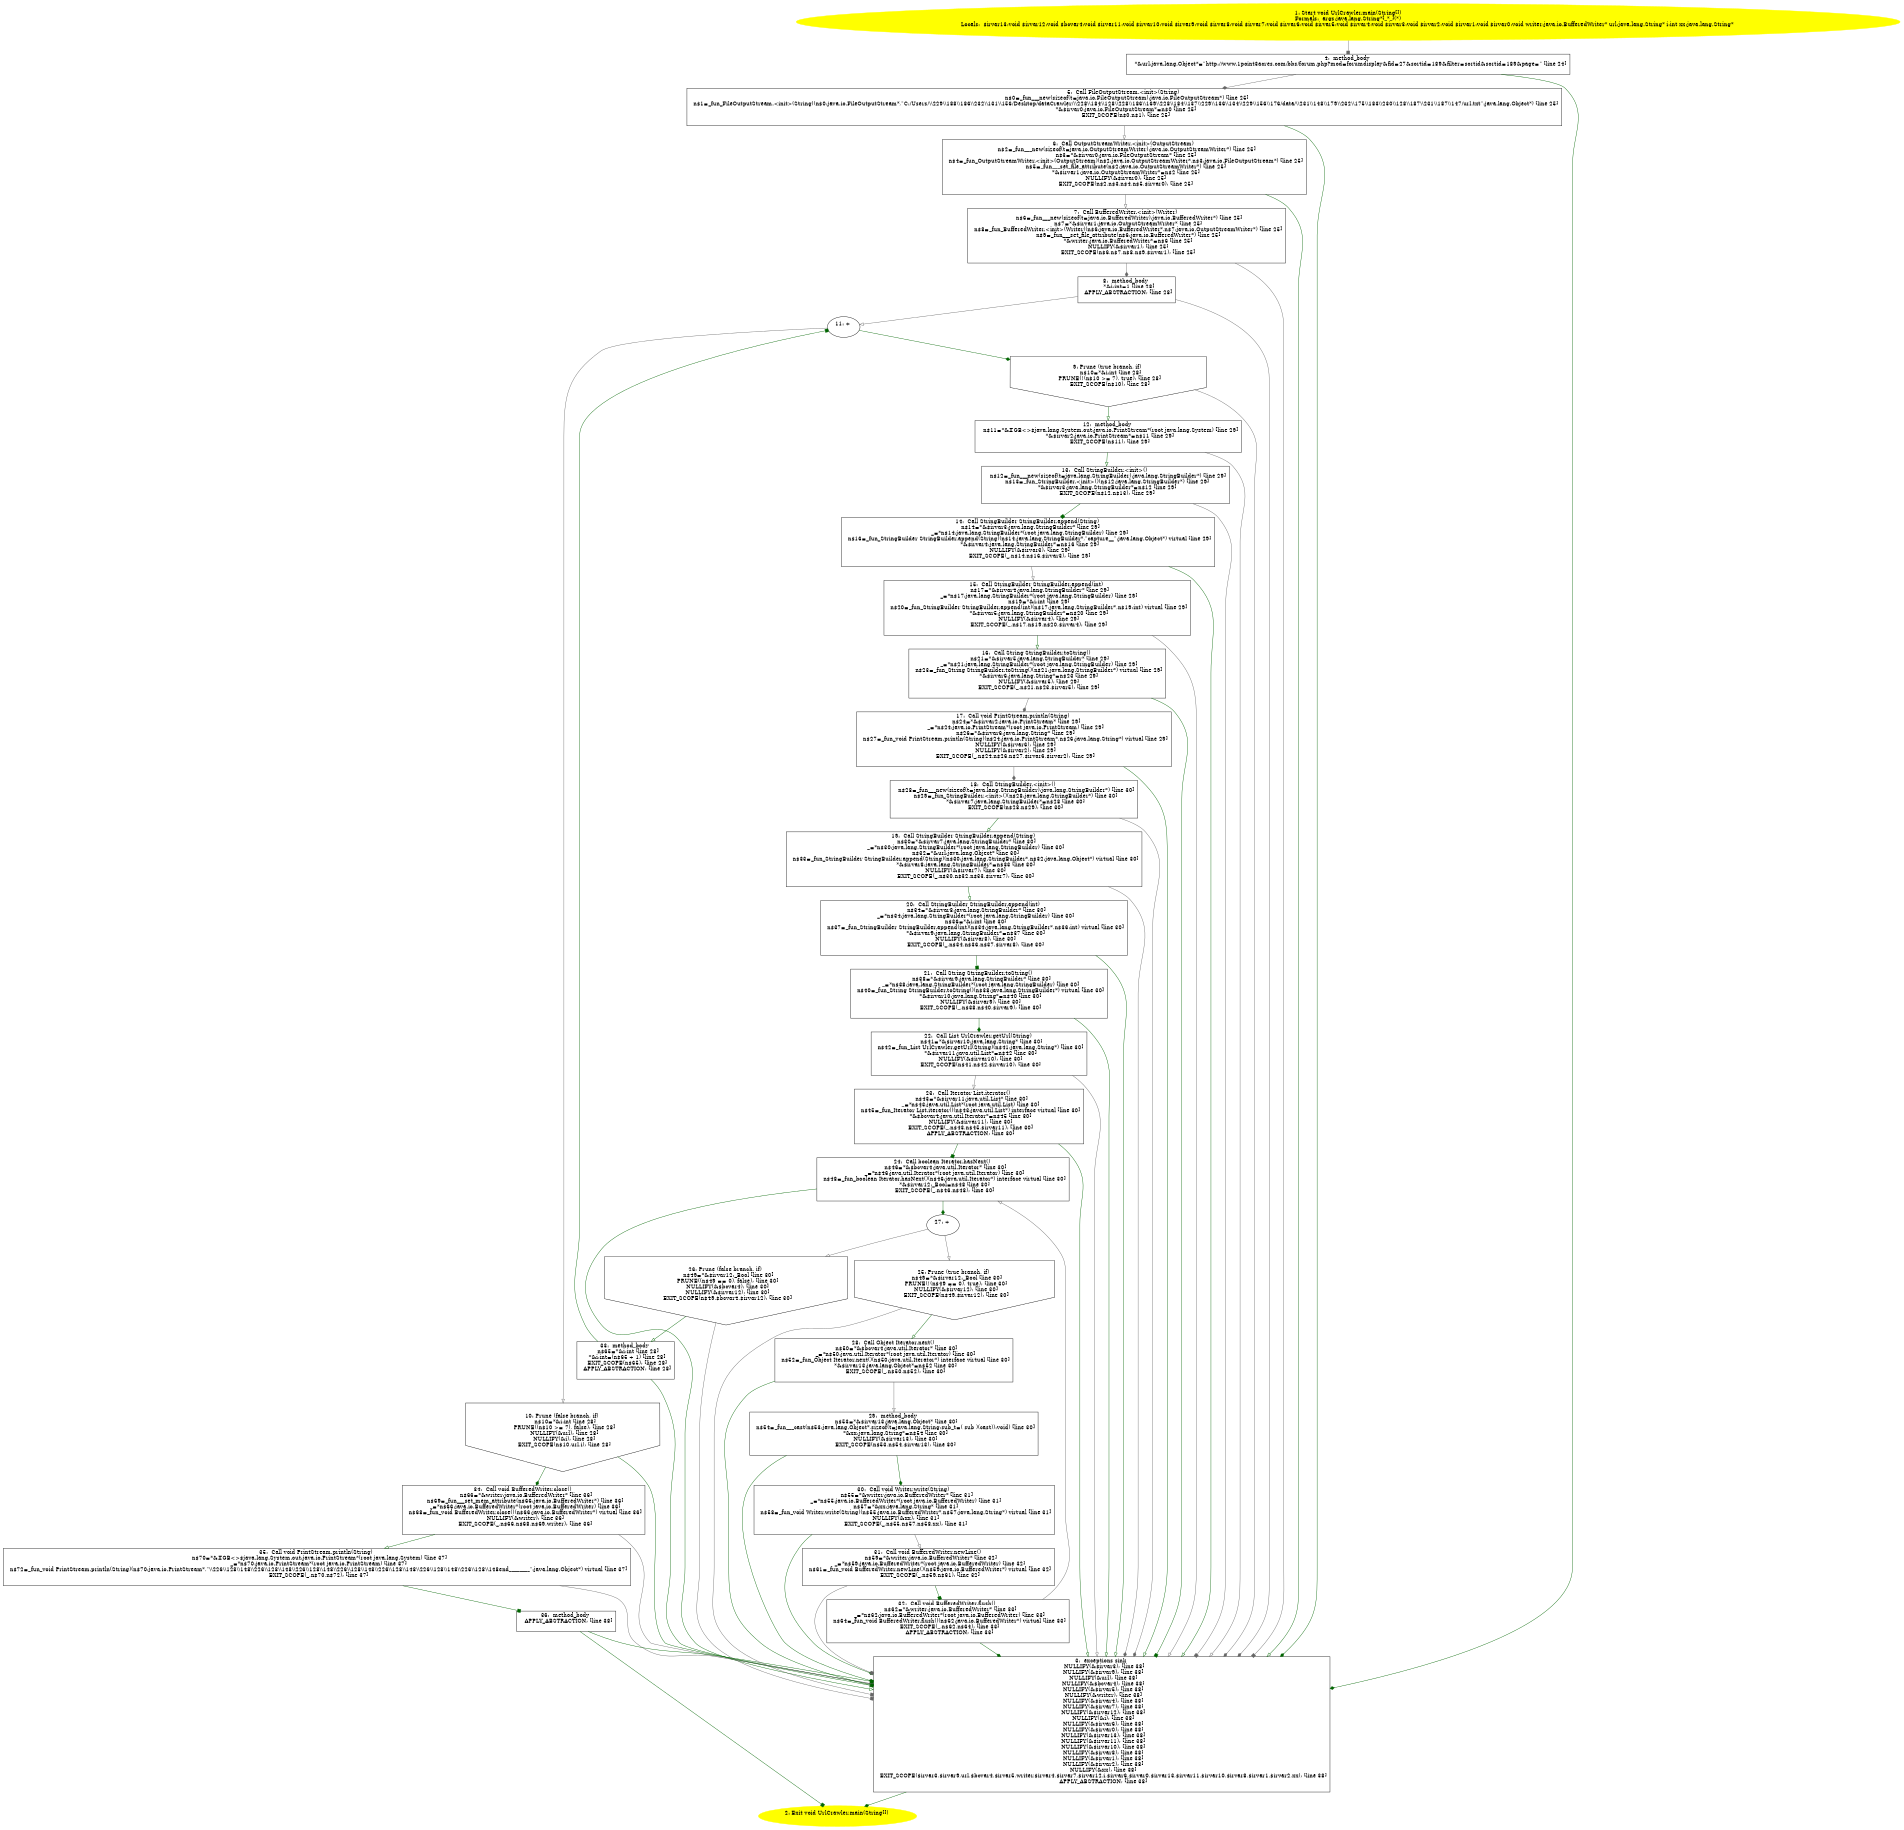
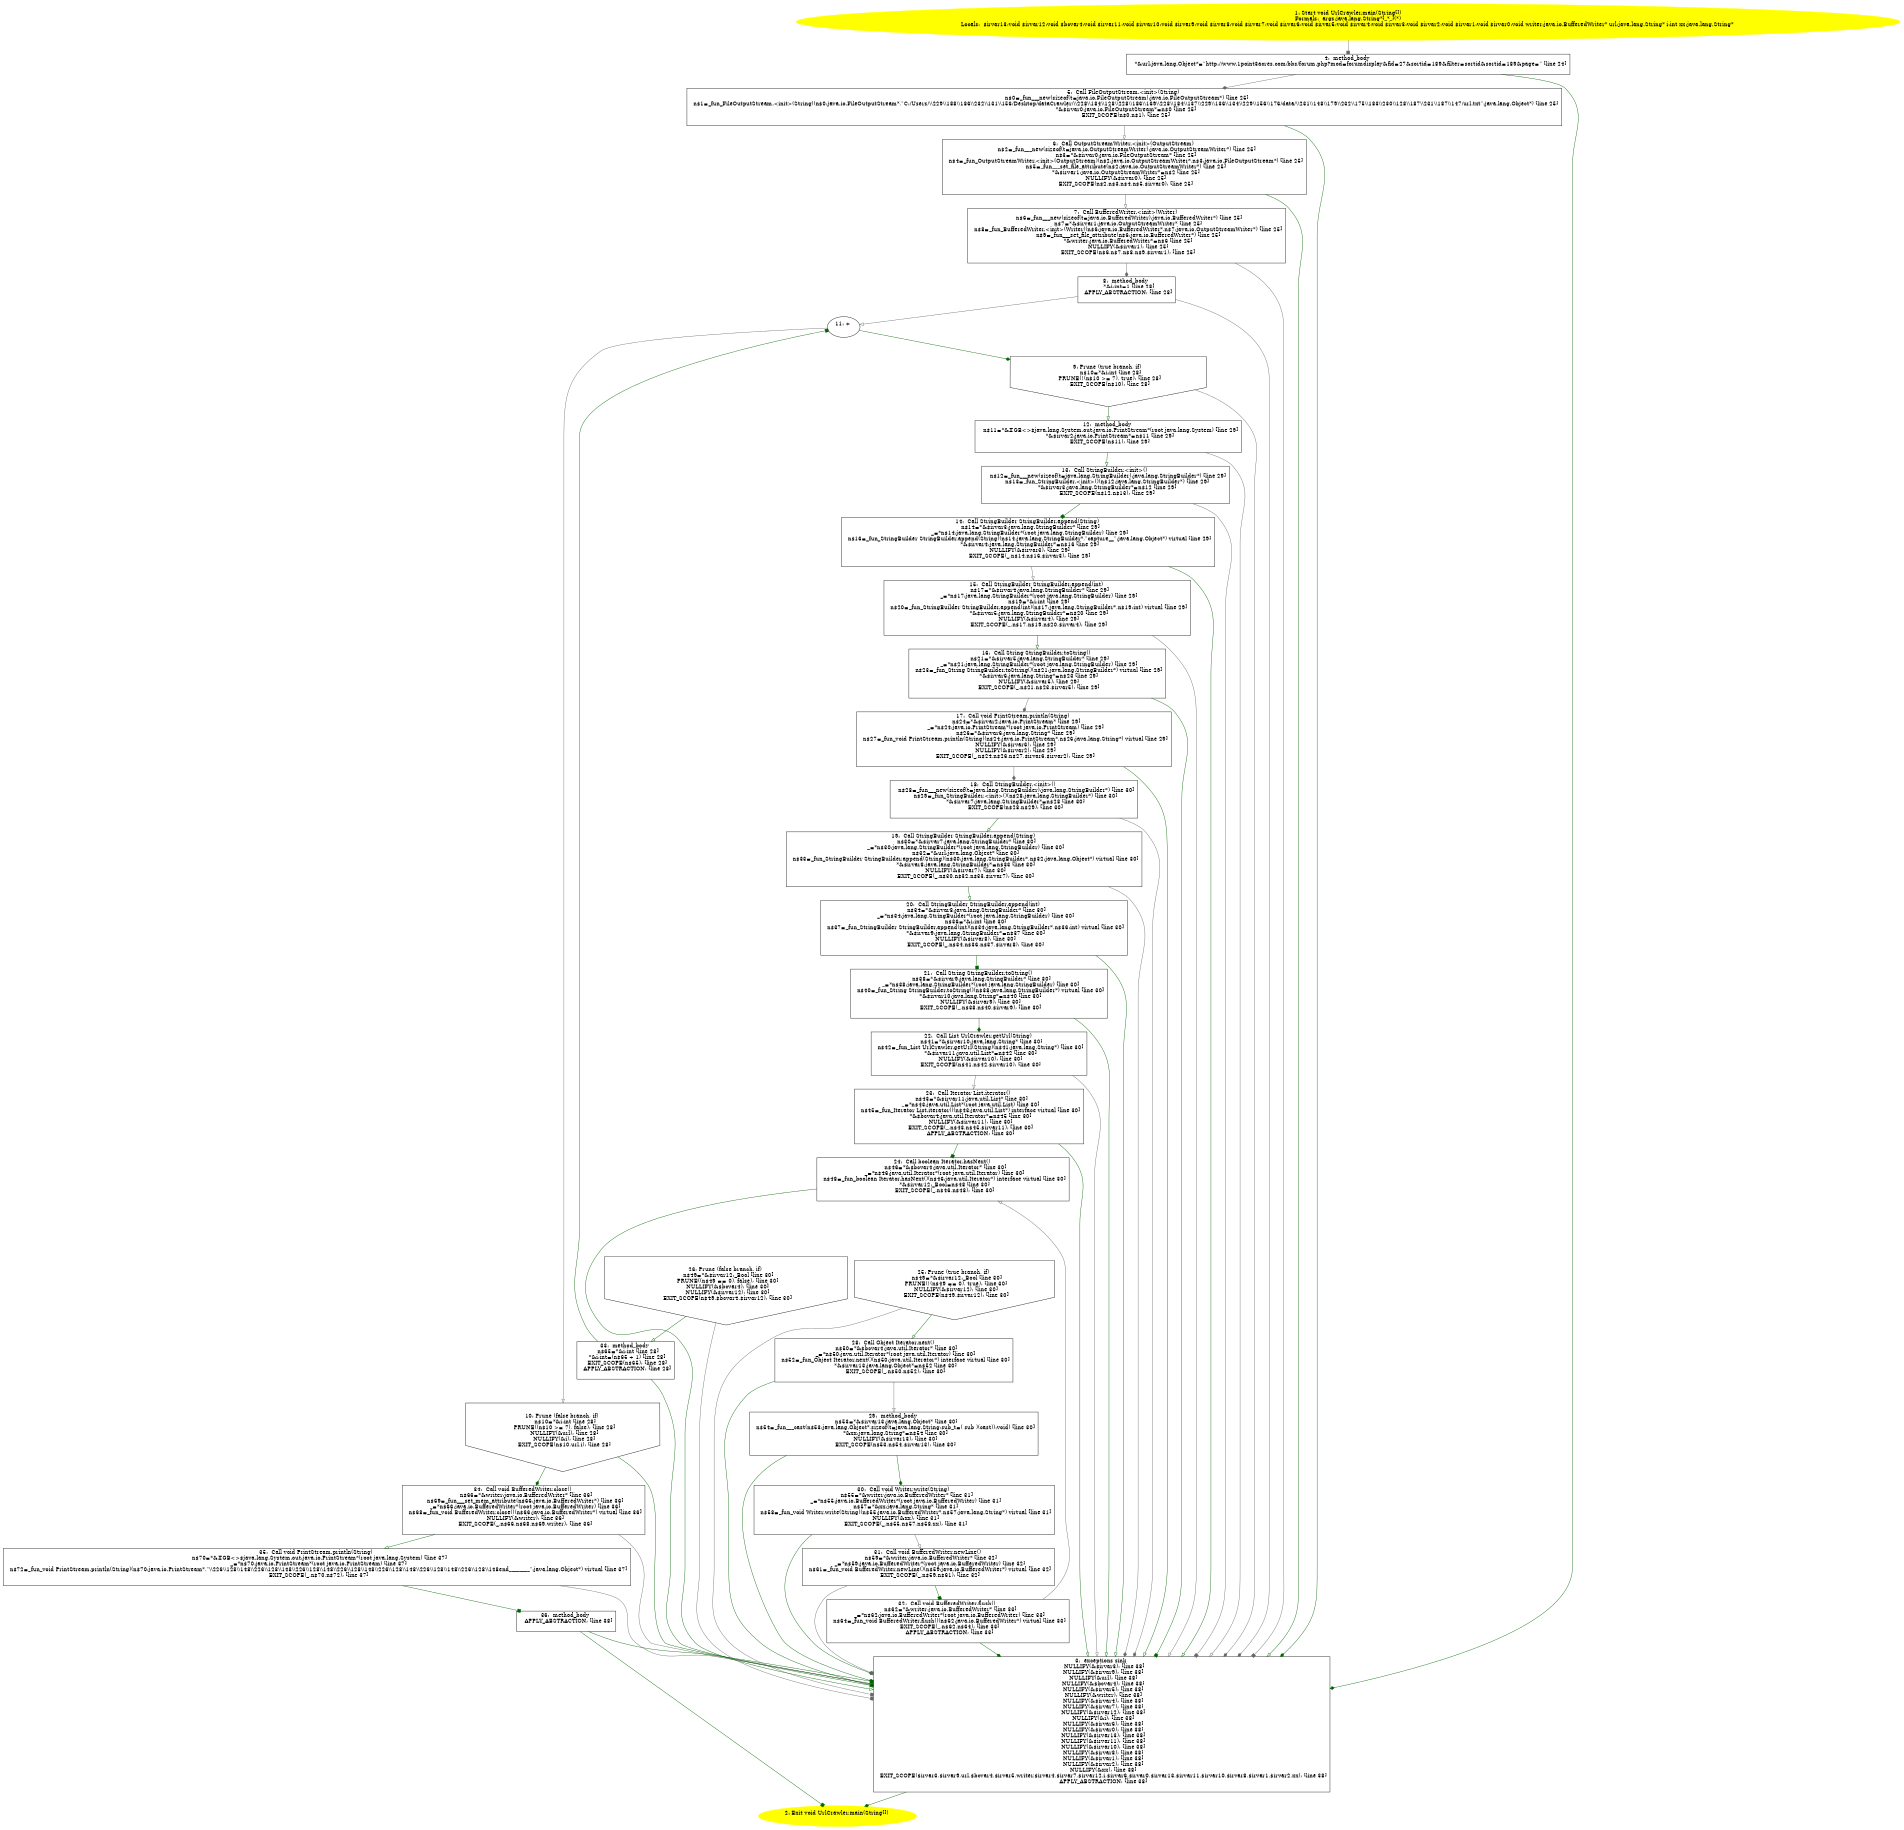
(943, 1225) -> none
